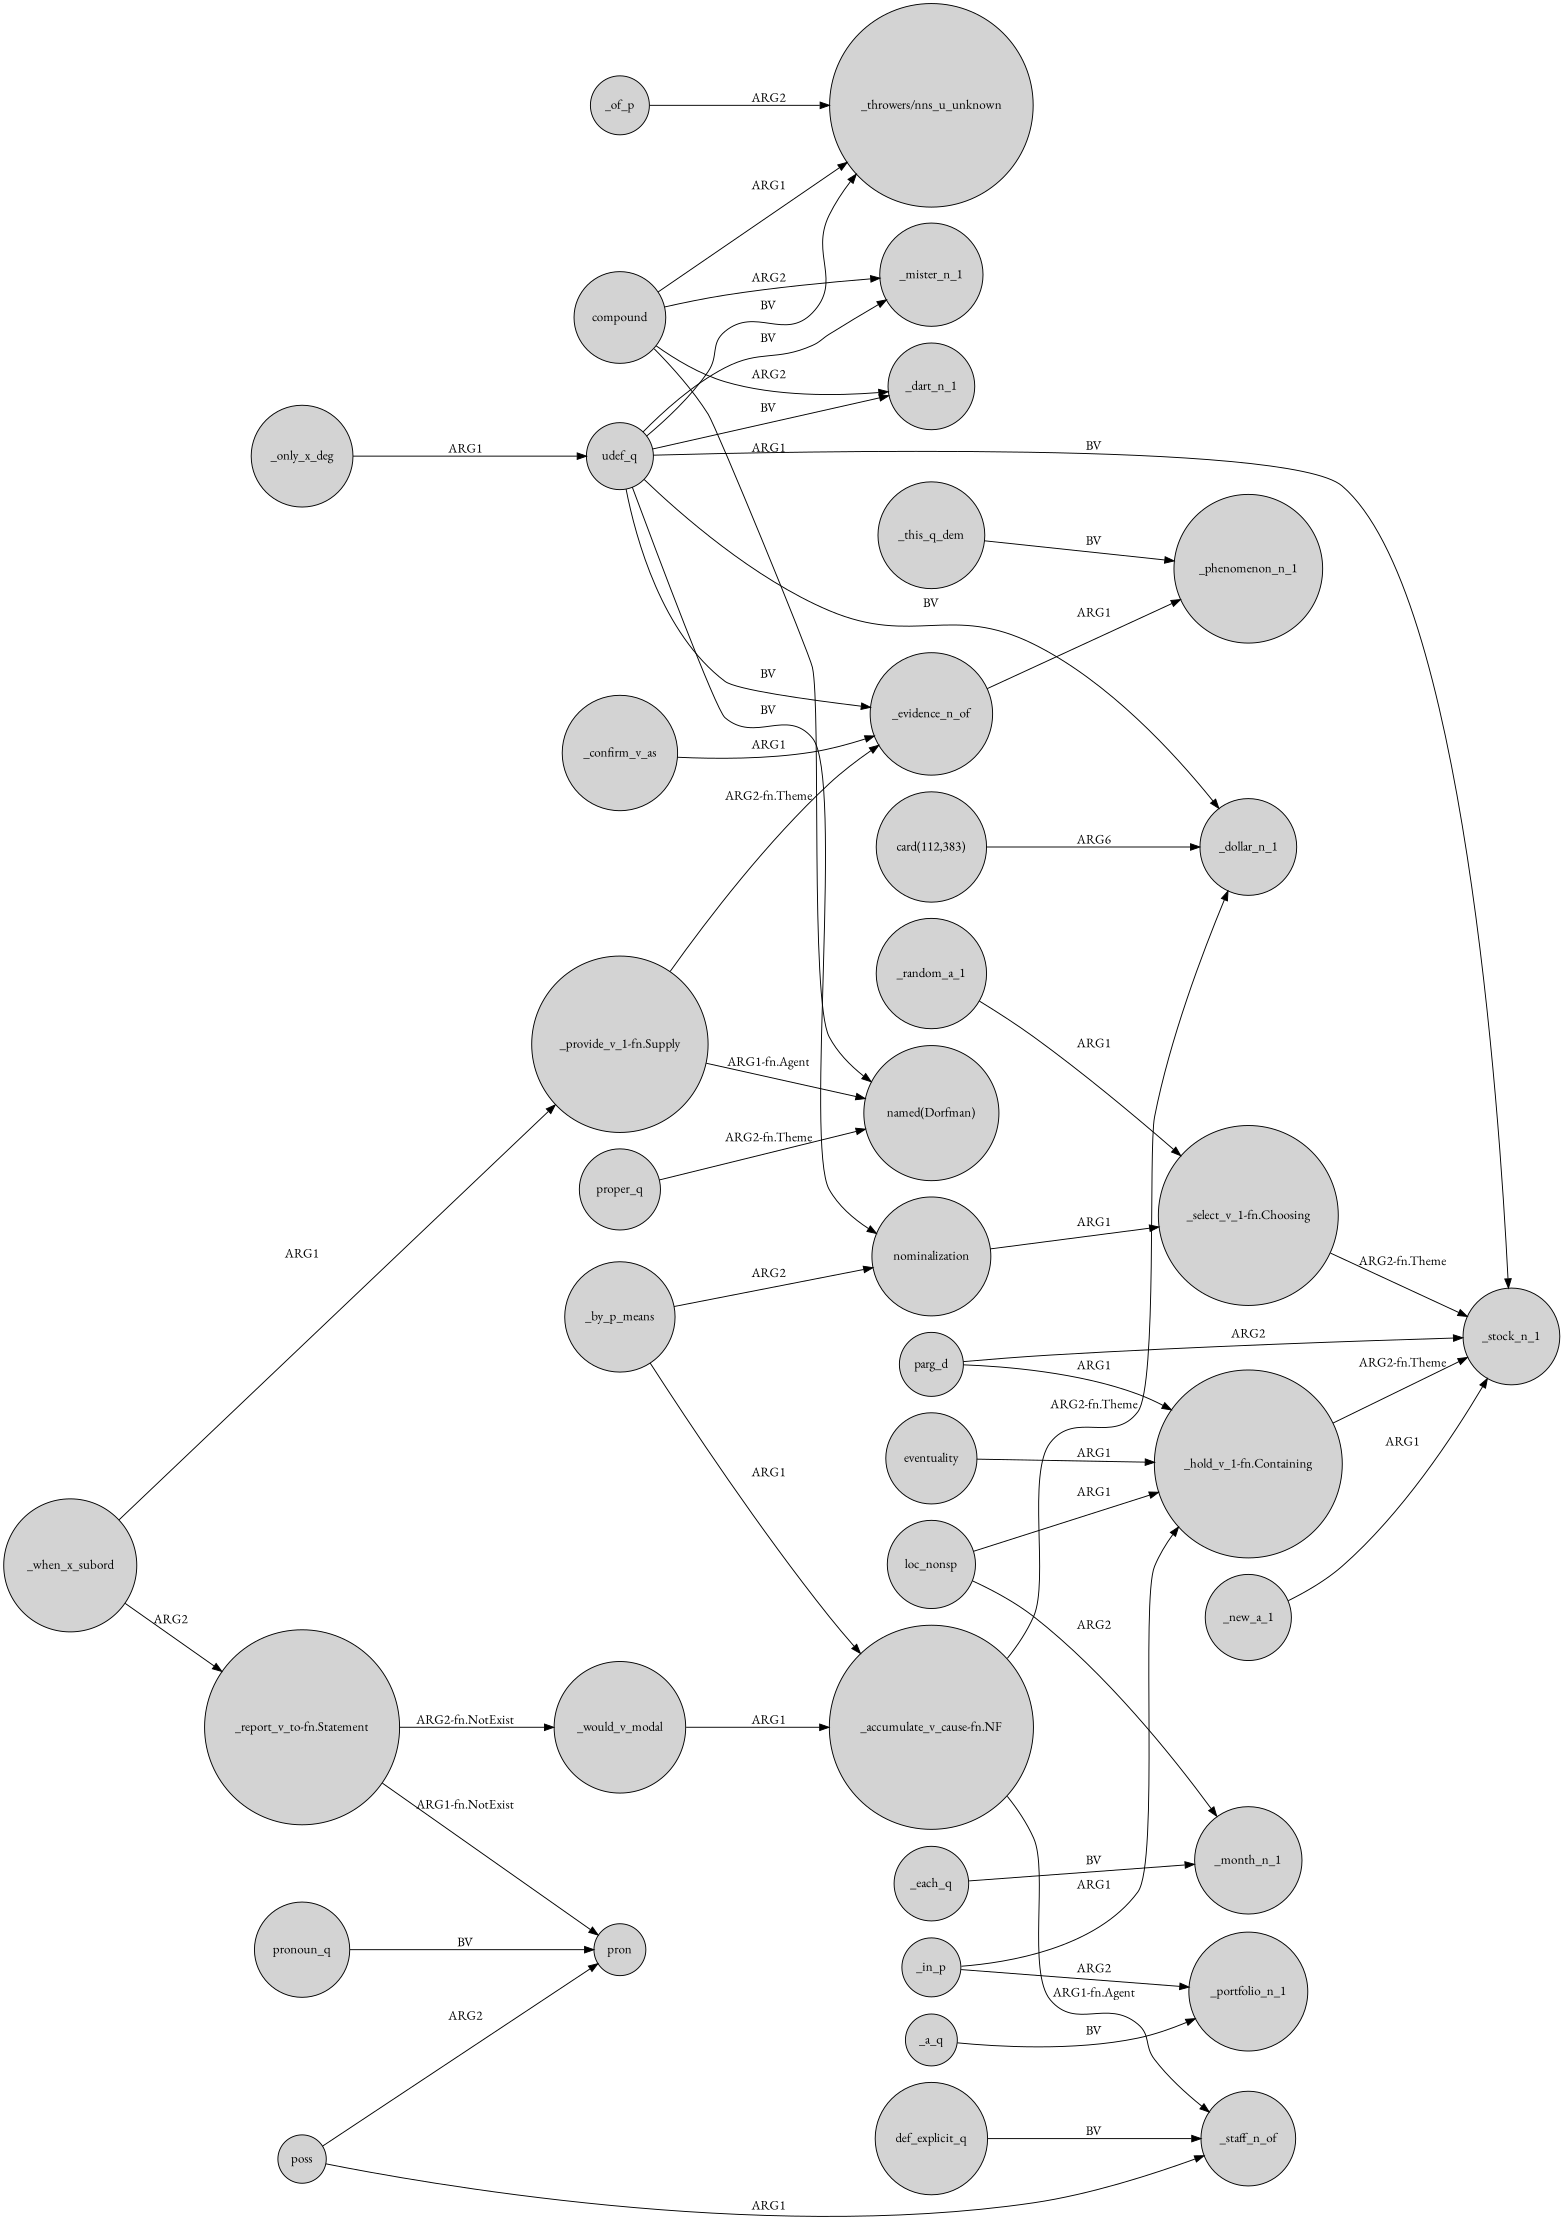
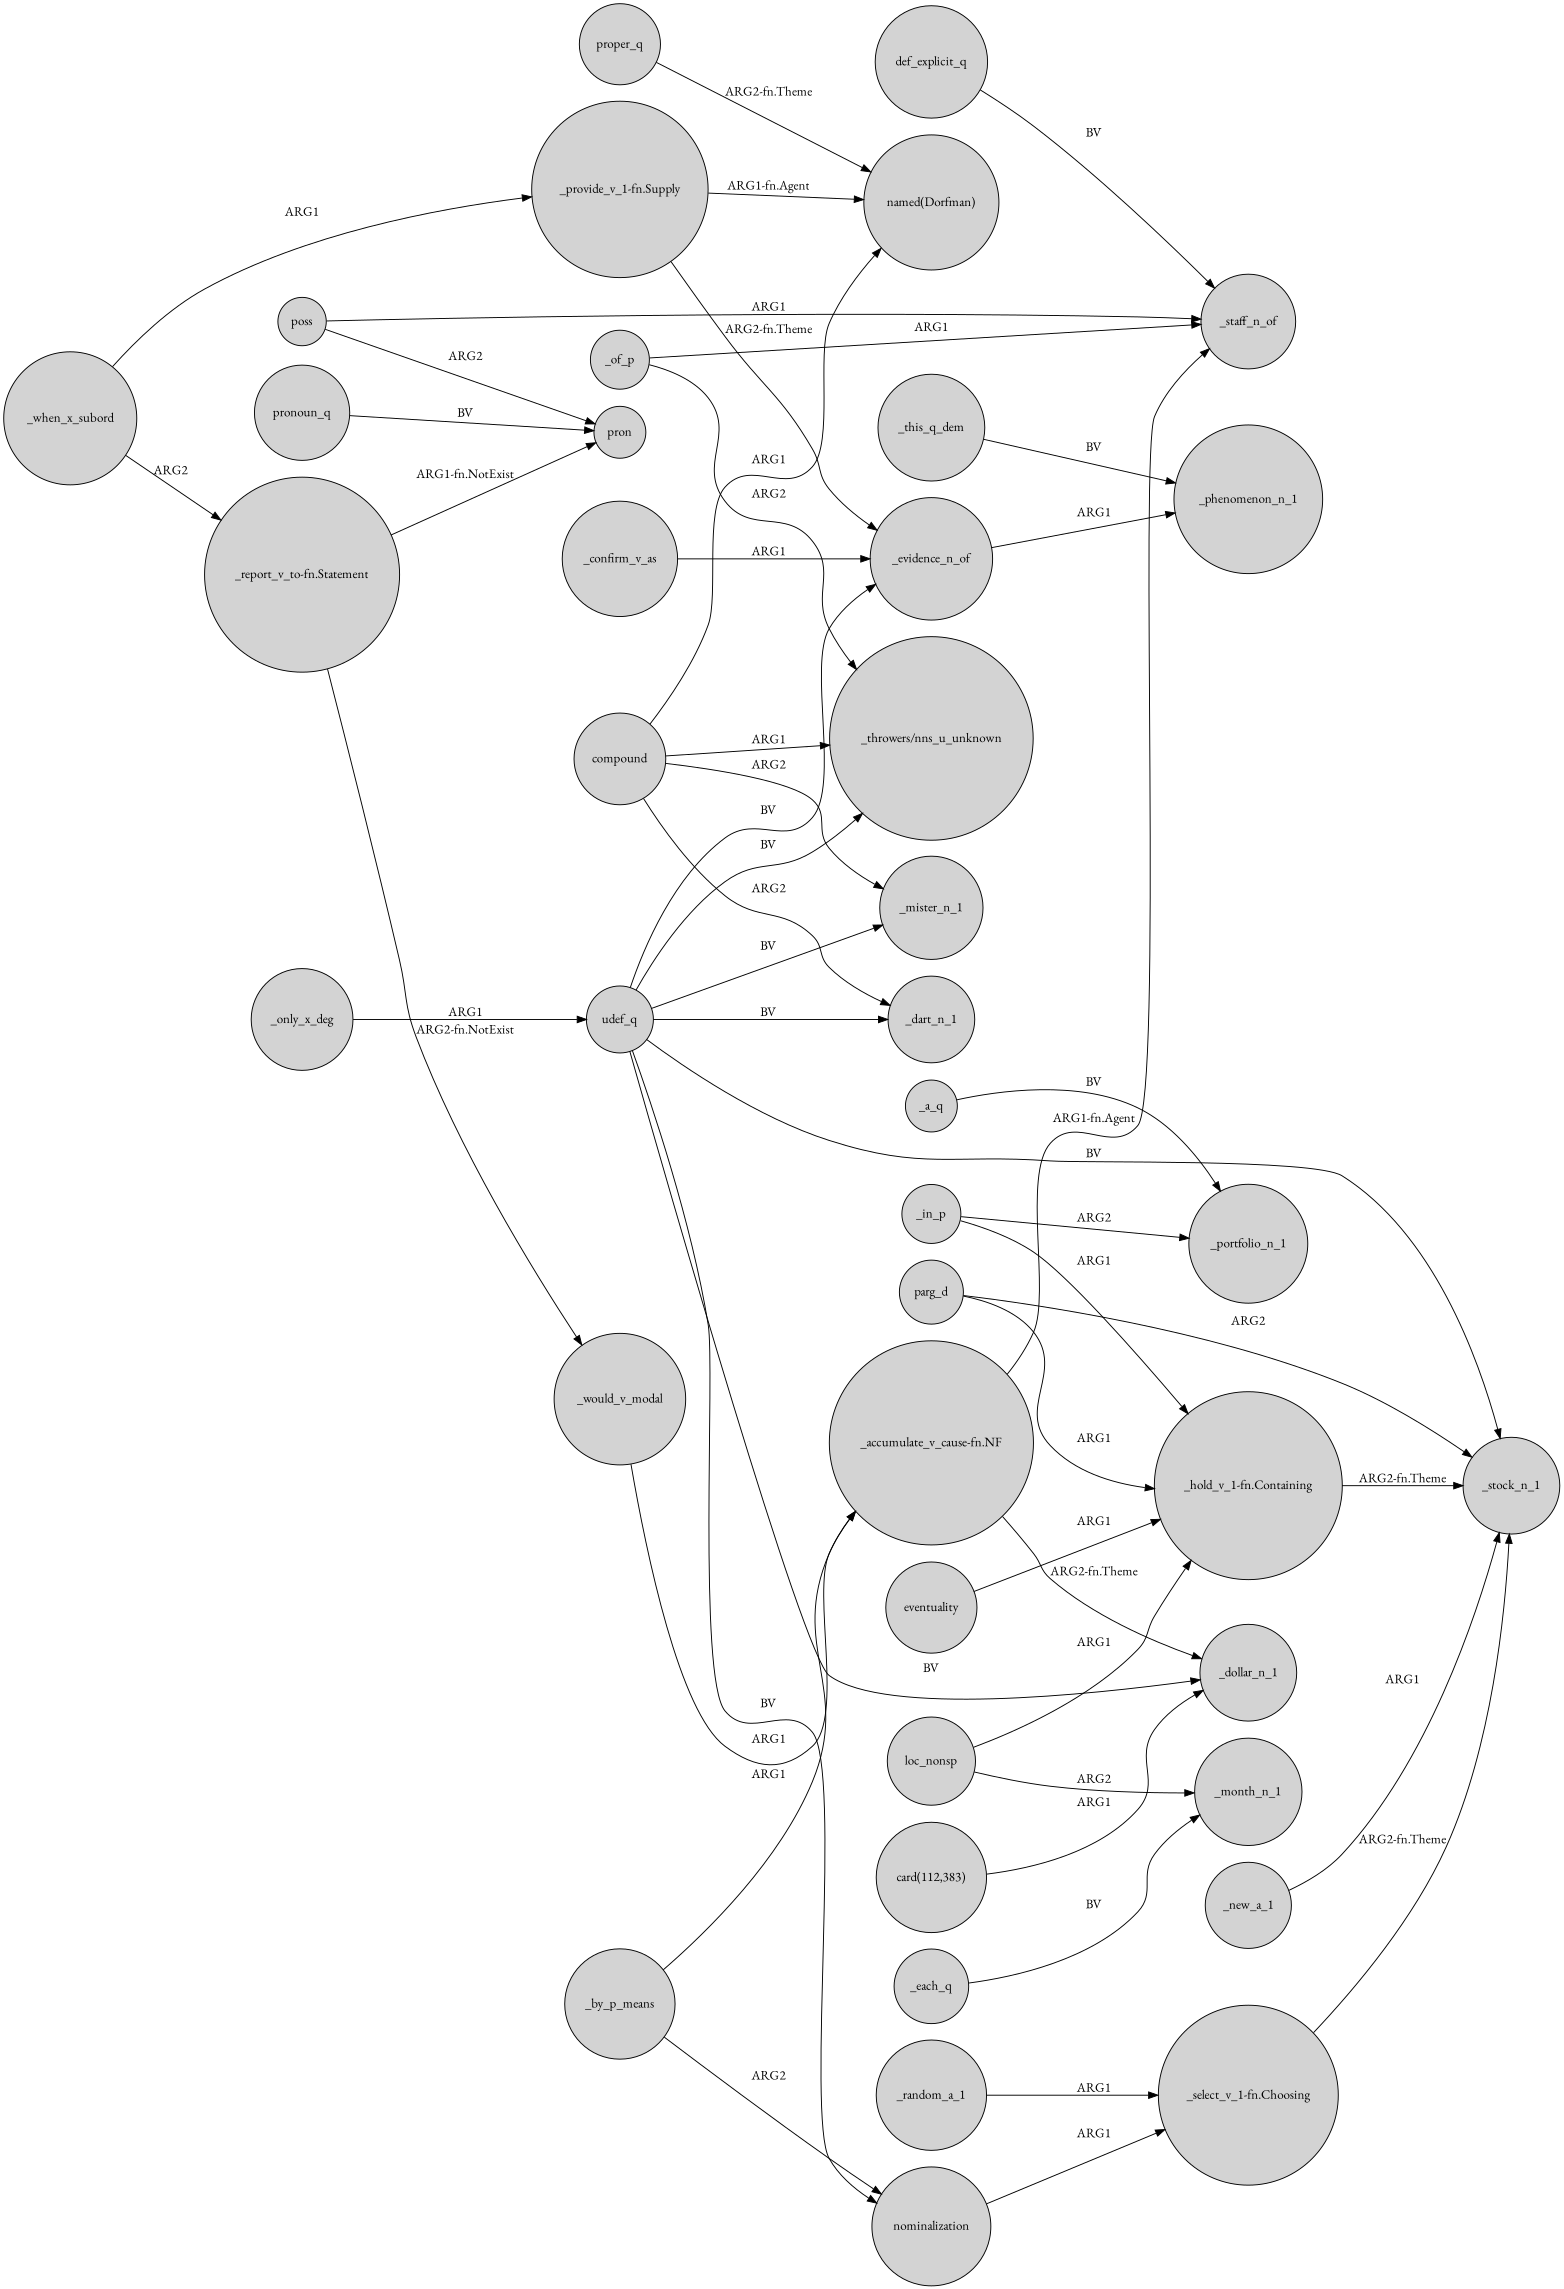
none -> (921, 341)
(1094, 840) -> (1094, 1802)
